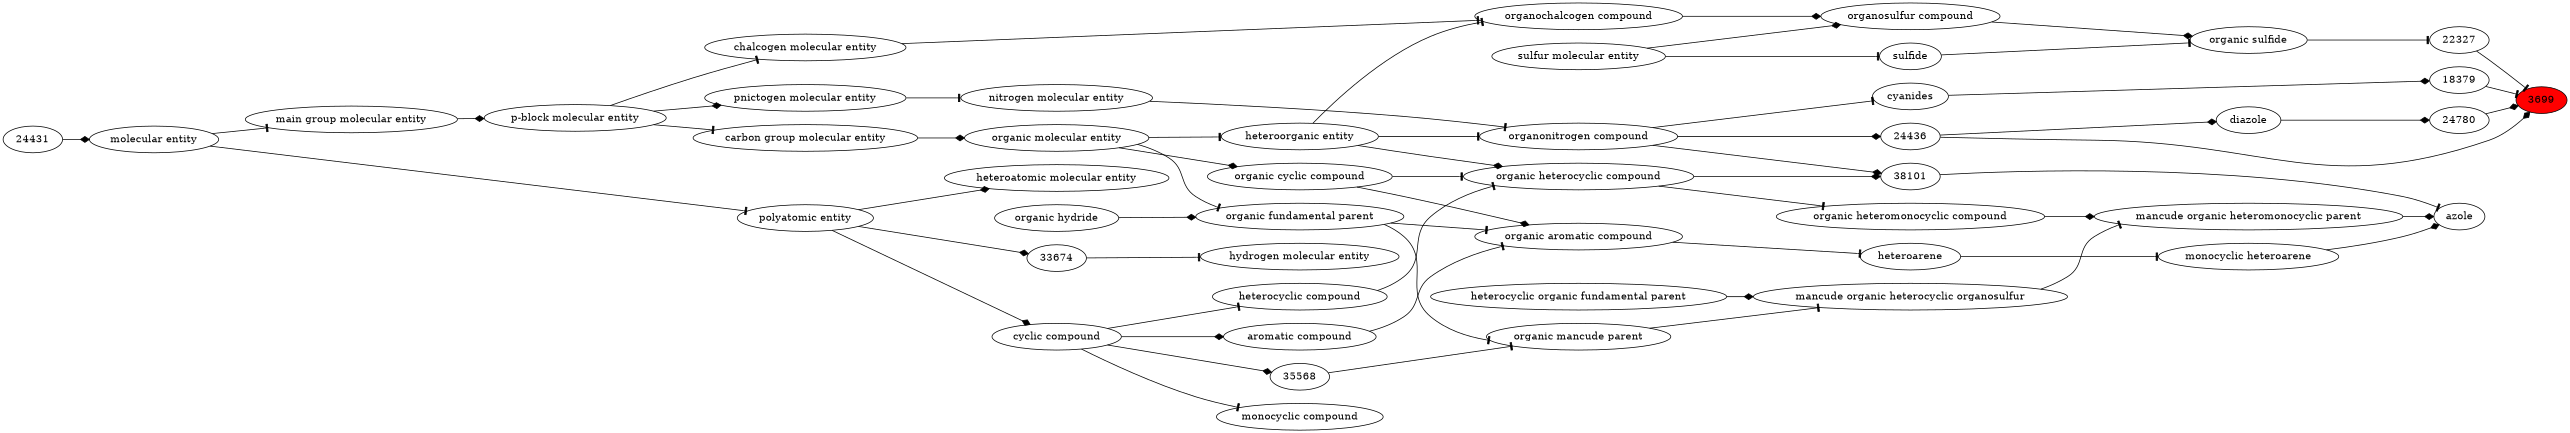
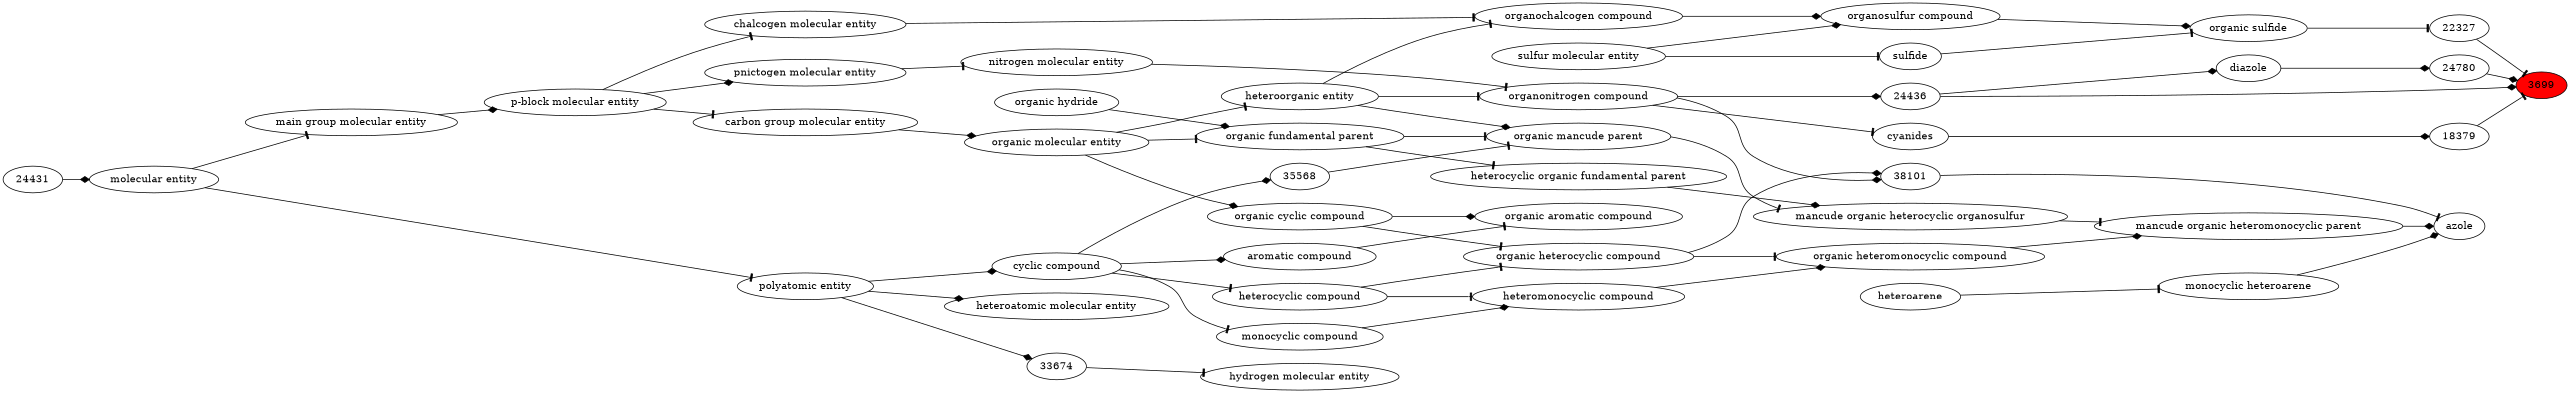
(1426, 156) -> (1429, 116)
(1437, 226) -> (1413, 154)
(1765, 248) -> none
none -> (1579, 297)
